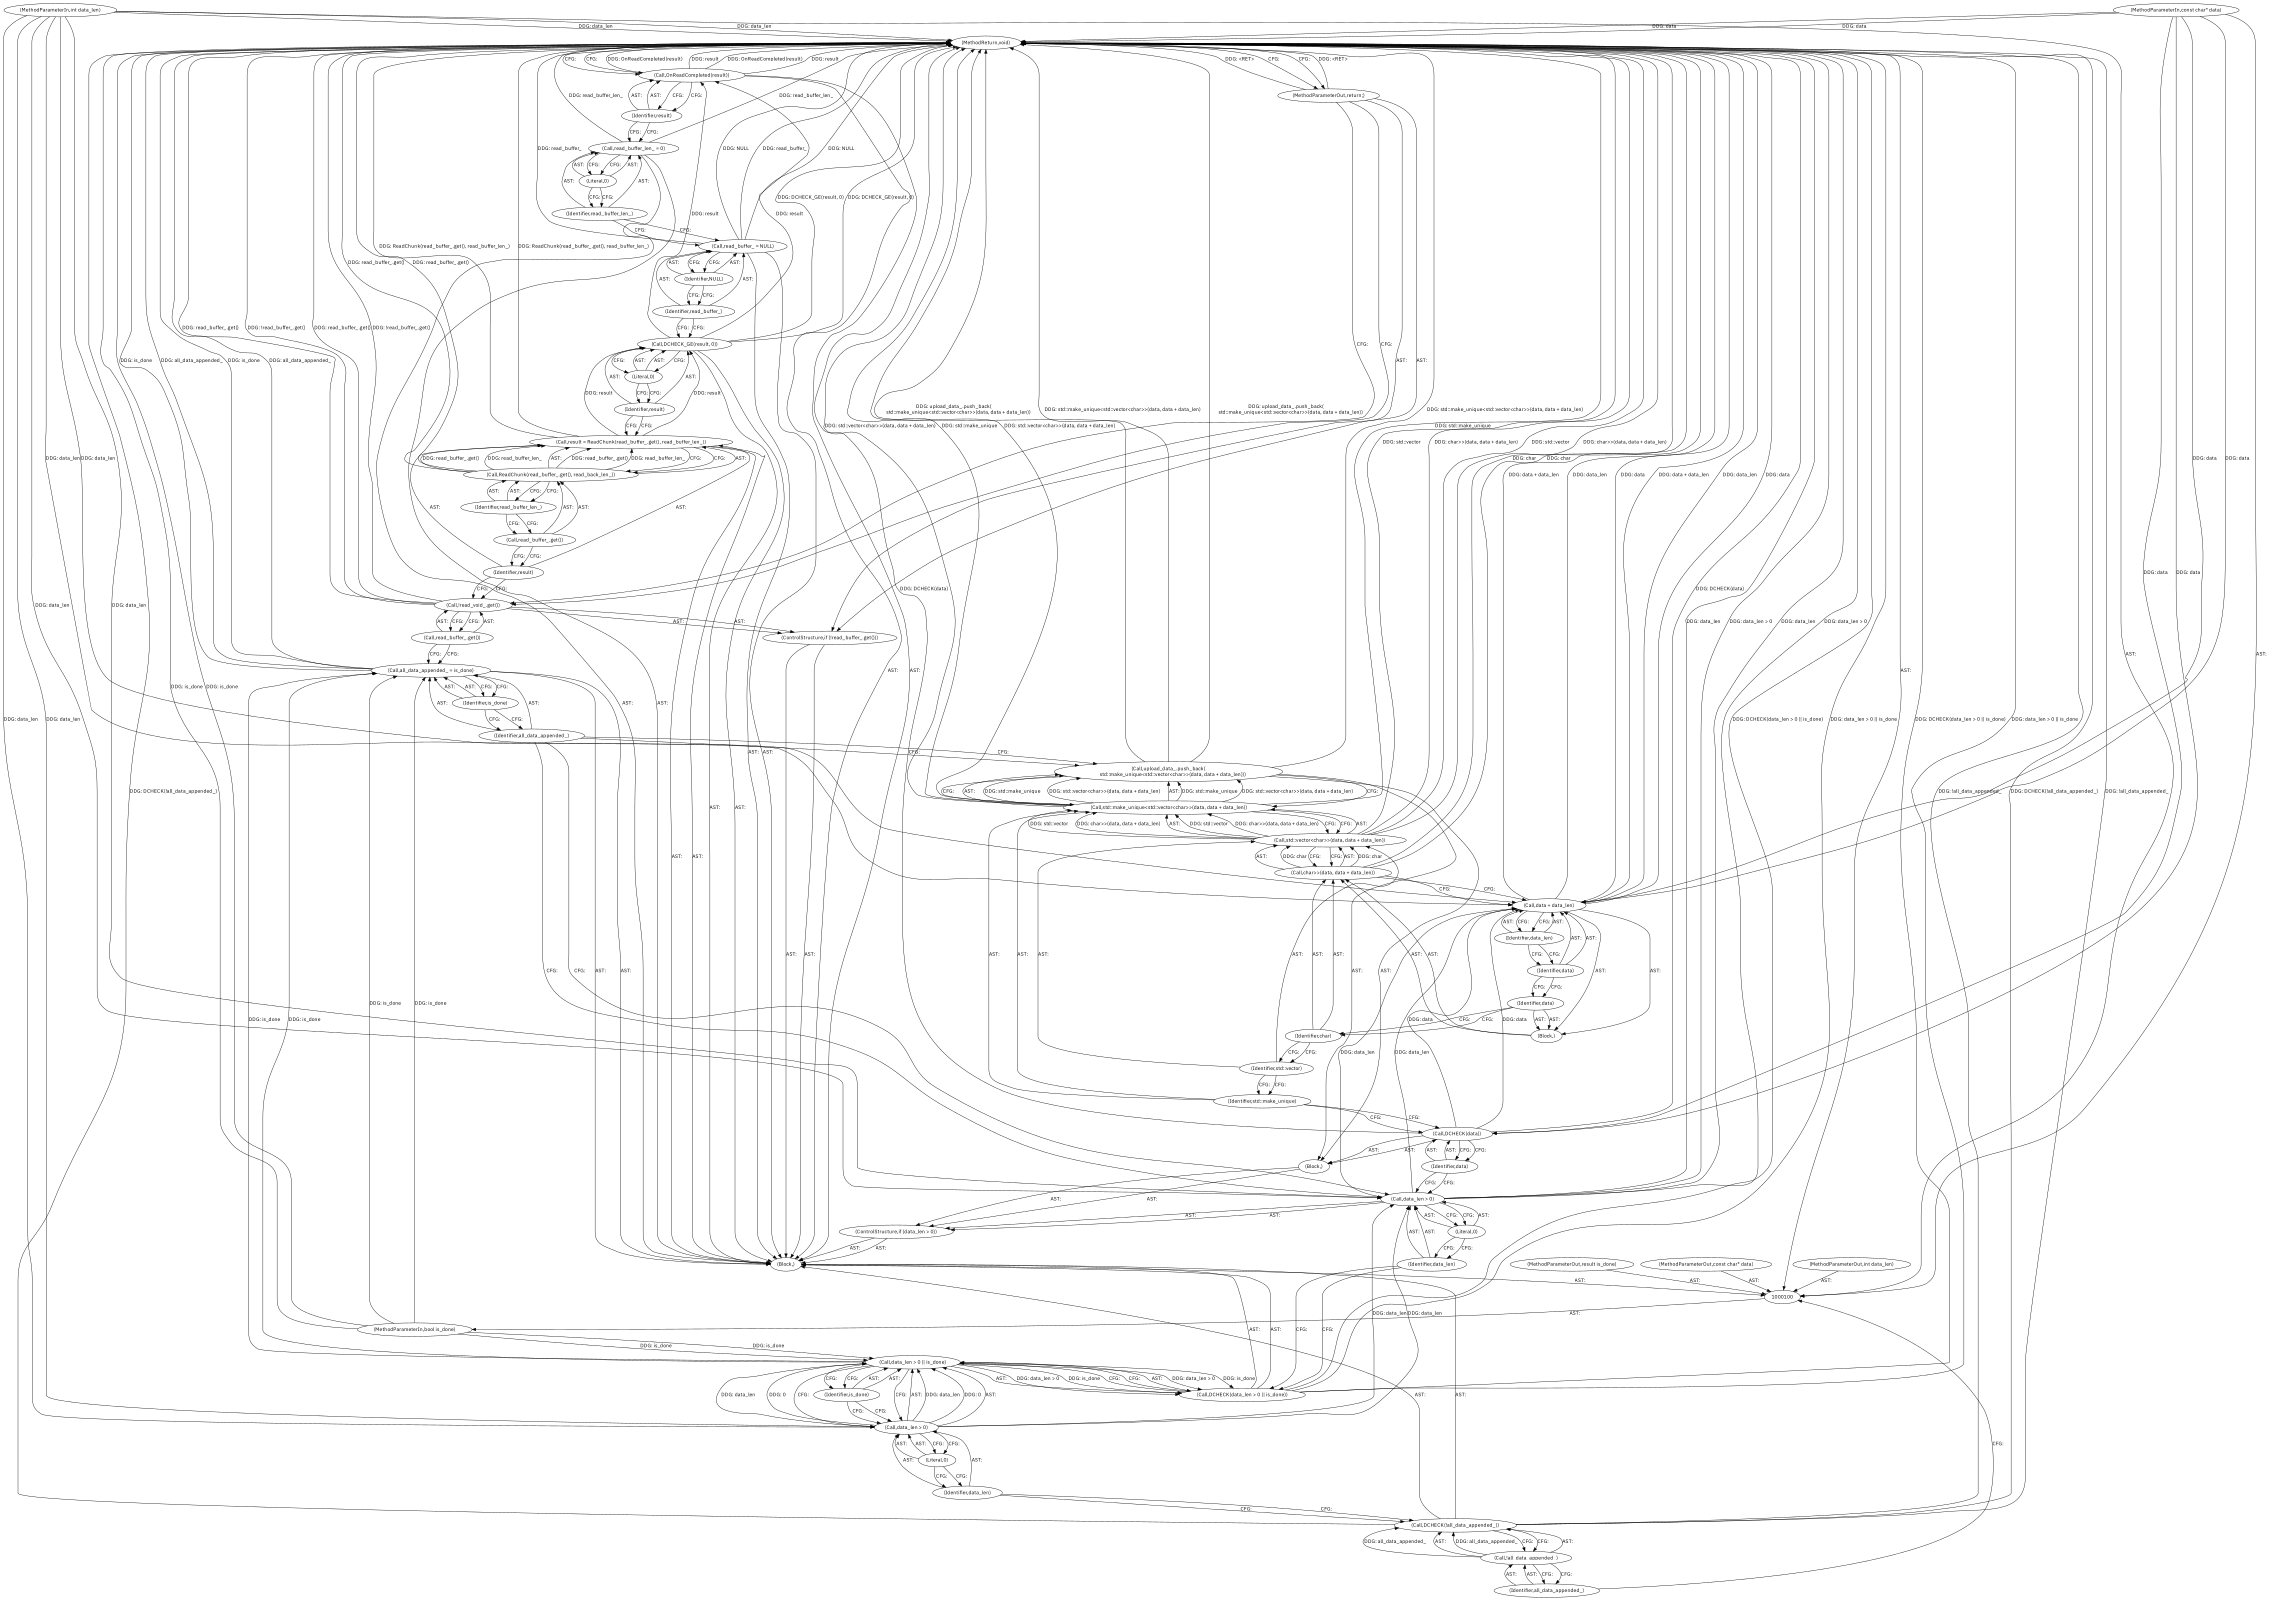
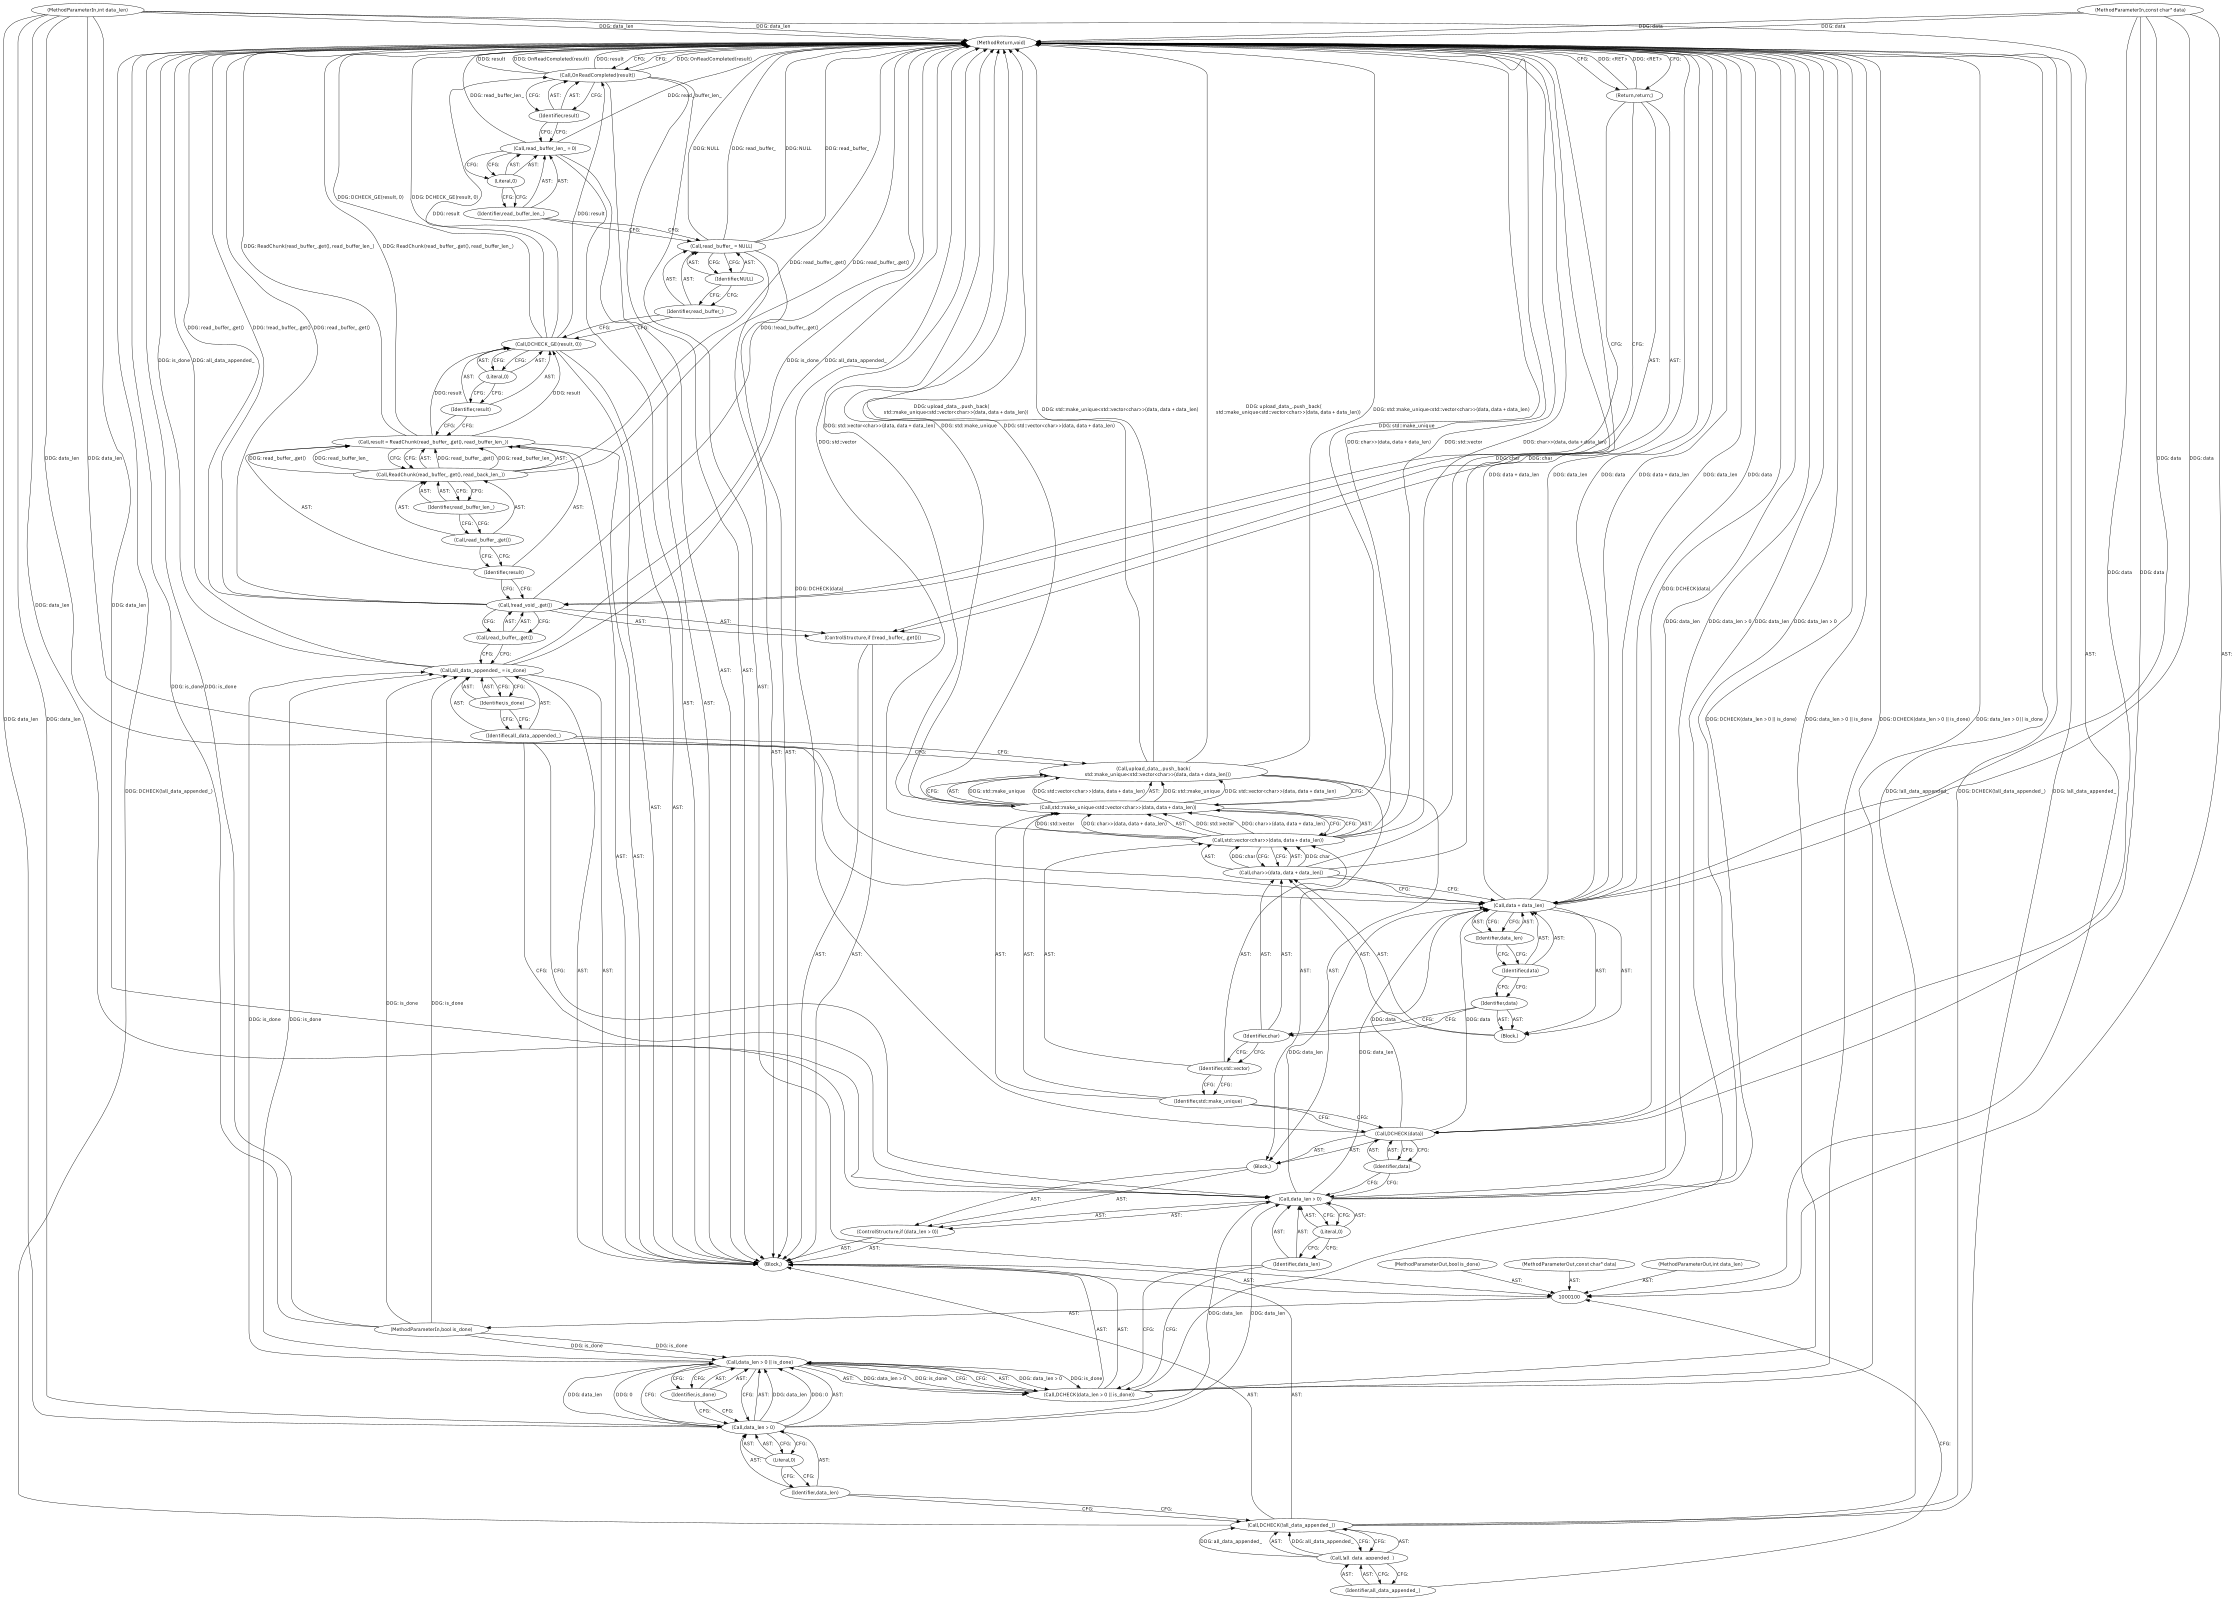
(1329, 96) -> (1635, 96)
(1900, 243) -> (759, 991)
(1572, 1264) -> (1437, 1264)
